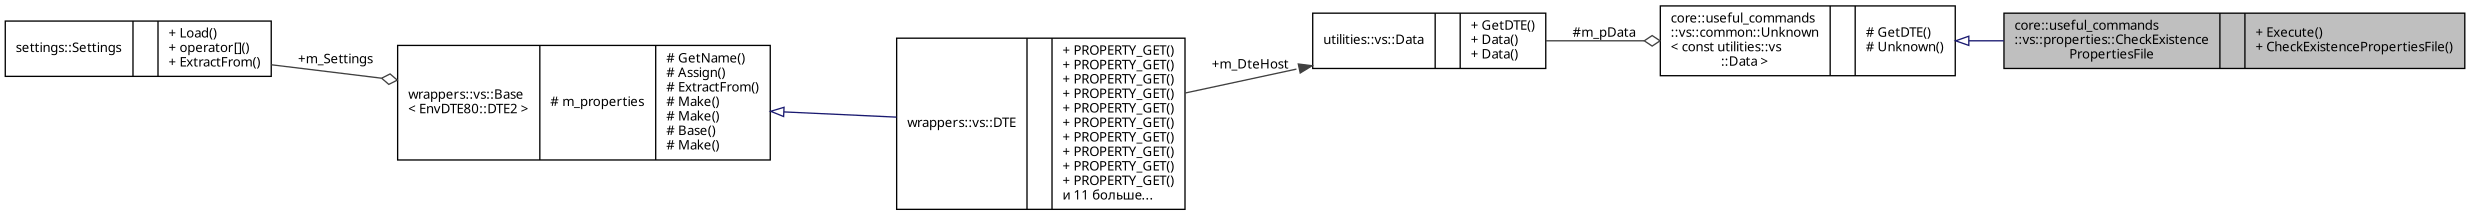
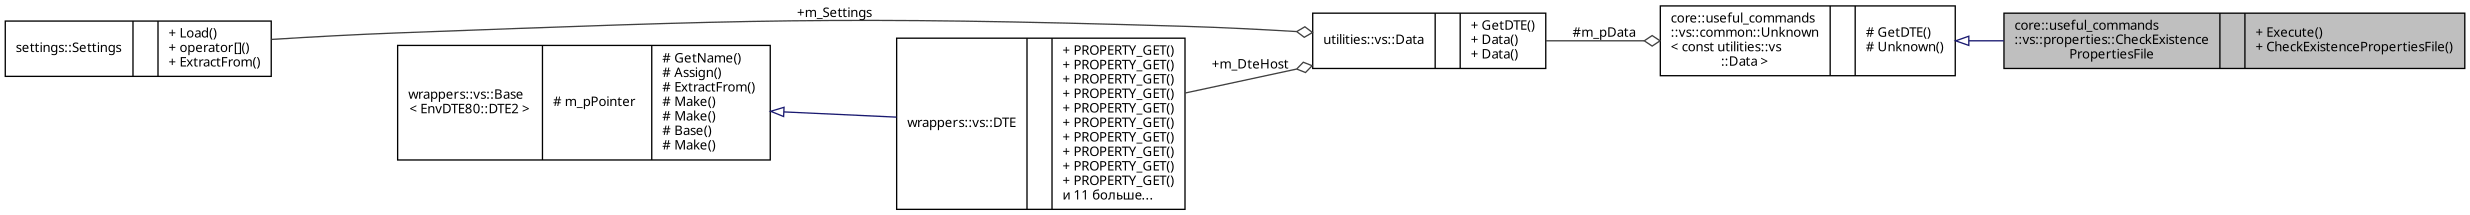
(326, 71) -> (784, 21)
(1241, 81) -> (1241, 81)
(598, 102) -> (595, 102)
